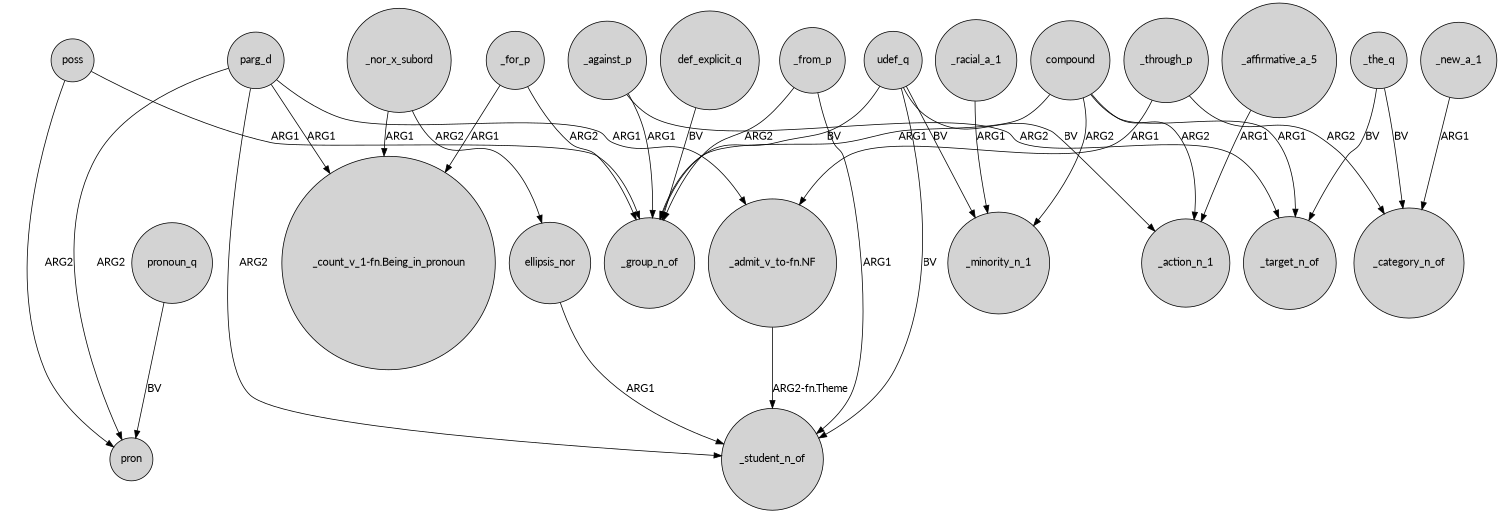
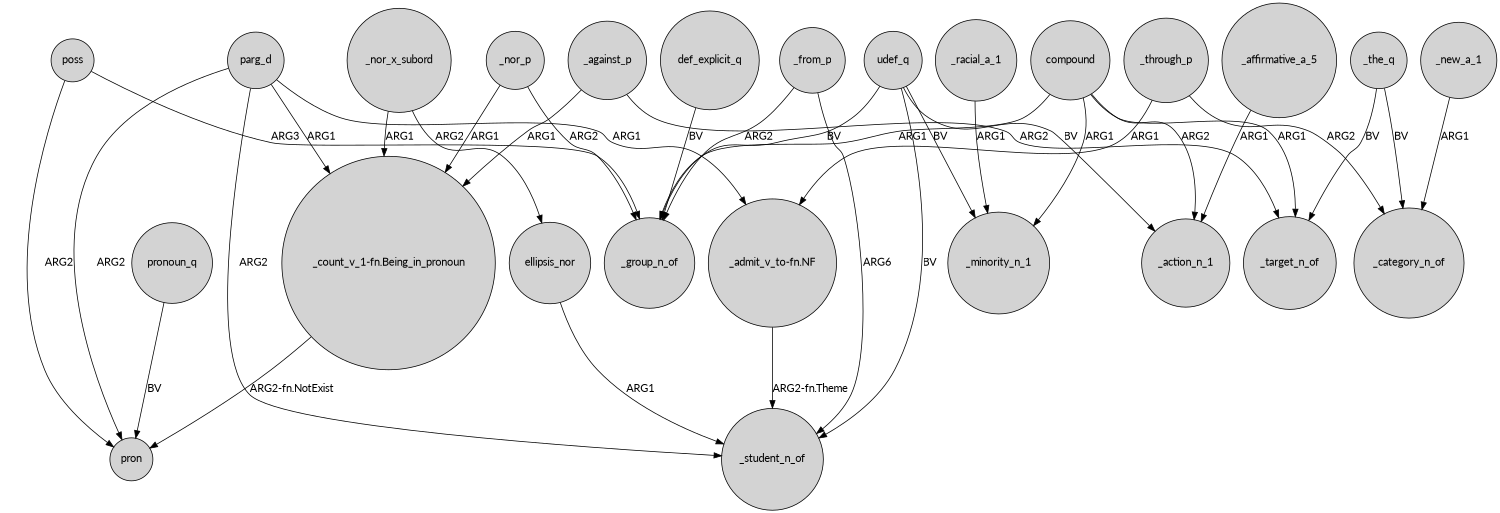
(515, 60) -> (515, 60)
(285, 137) -> (285, 137)
(1100, 137) -> (1100, 137)
(649, 153) -> (524, 134)
(877, 263) -> (877, 263)
none -> (237, 394)
